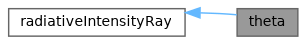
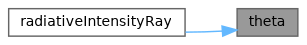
(219, 14) -> (204, 32)
